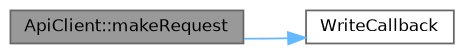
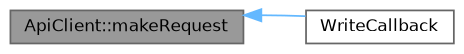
(266, 39) -> (284, 16)
